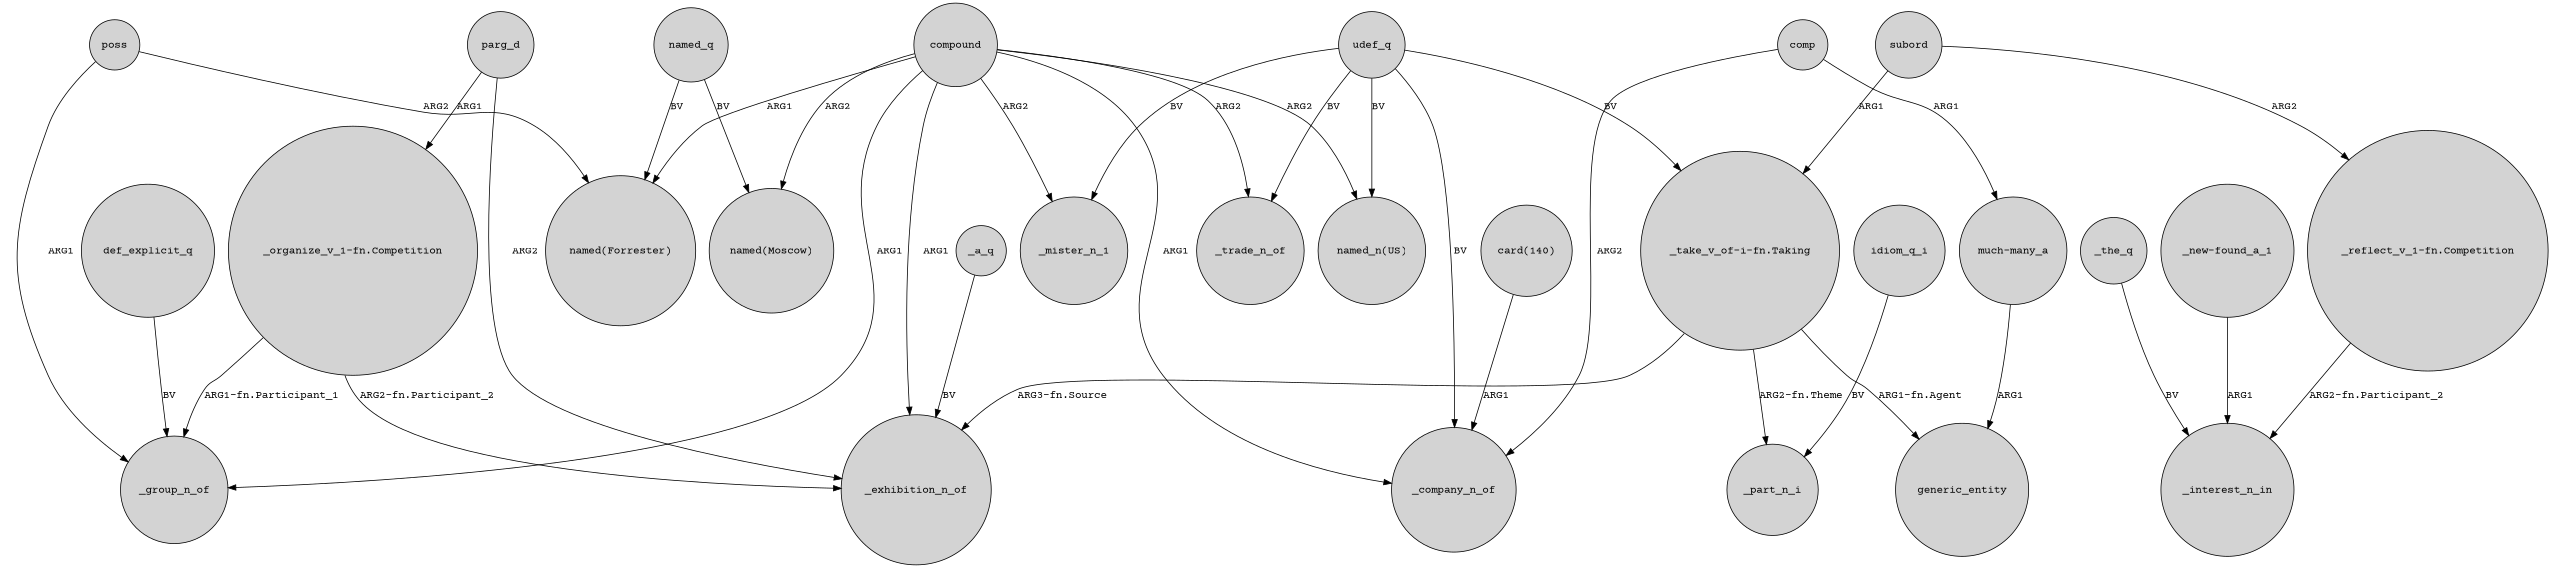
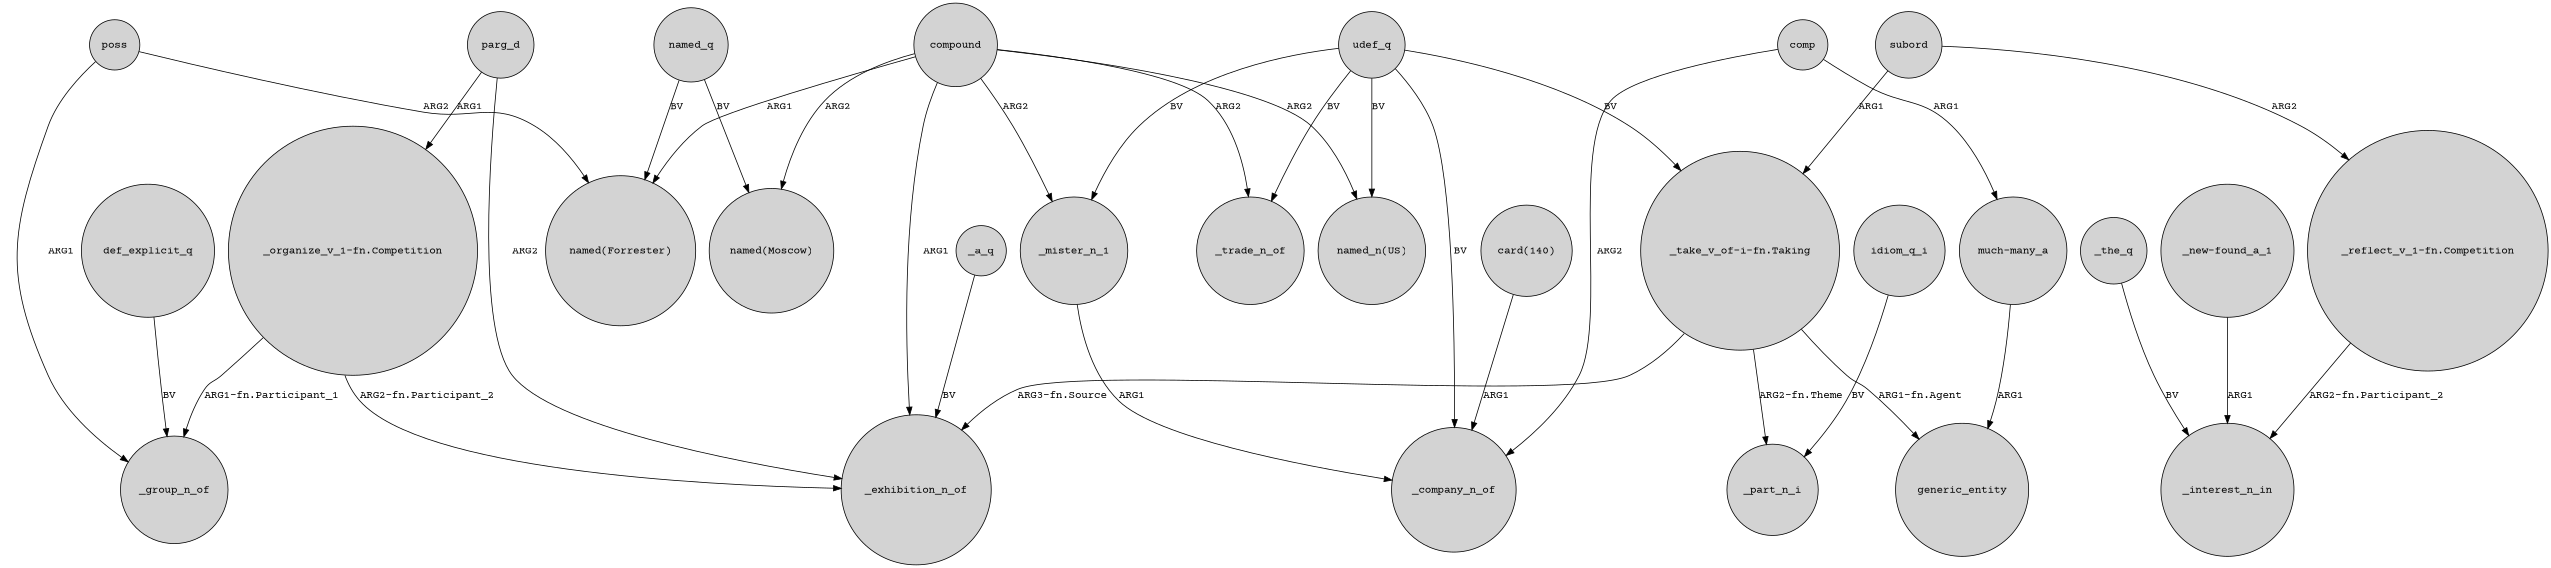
(1140, 296) -> (1196, 438)
(710, 434) -> none
